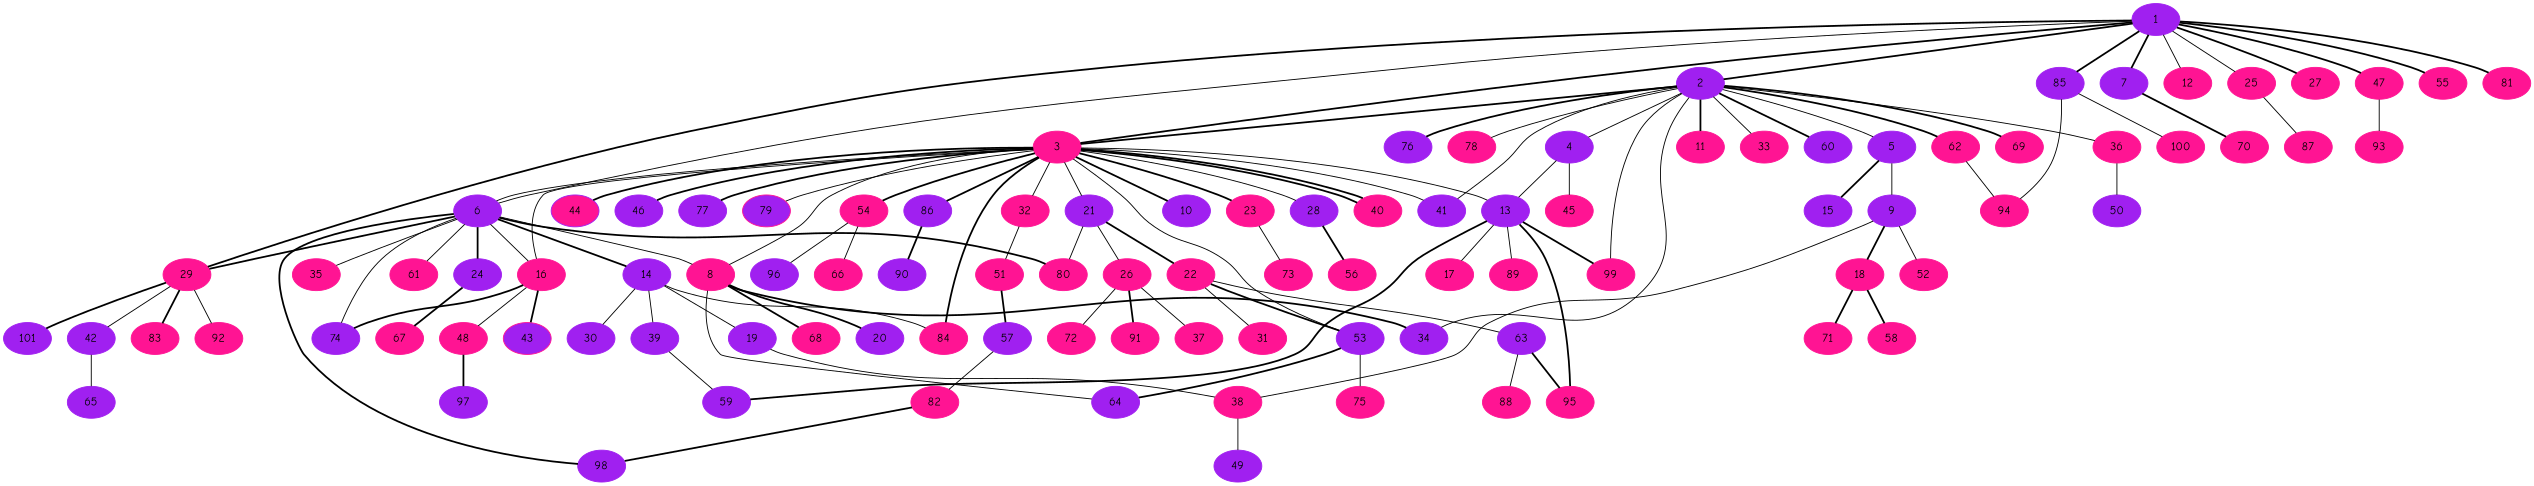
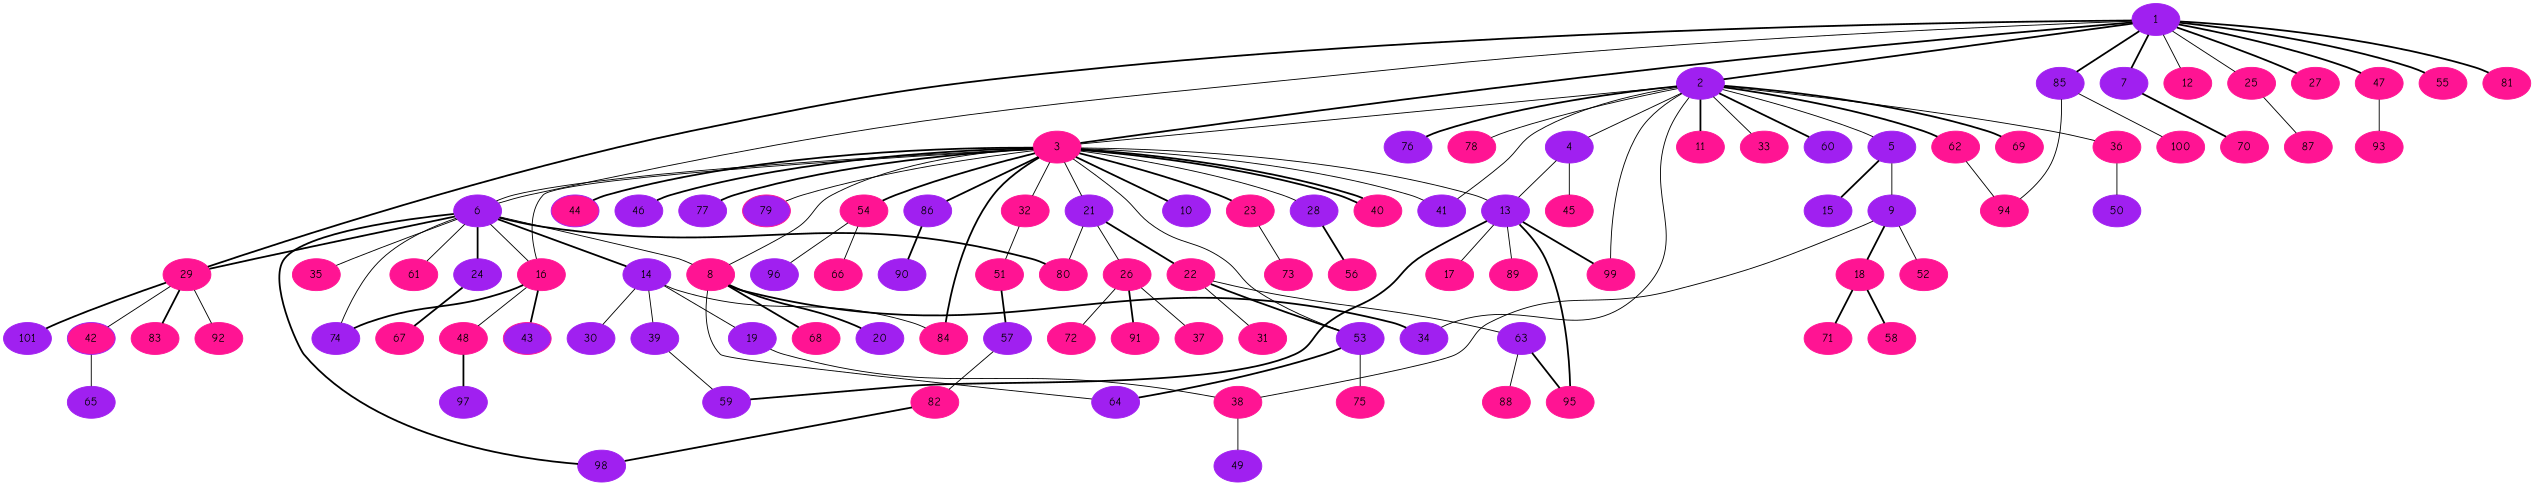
(1379, 115) -> (1379, 115)
(91, 338) -> (91, 338)
